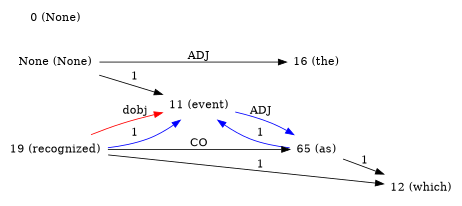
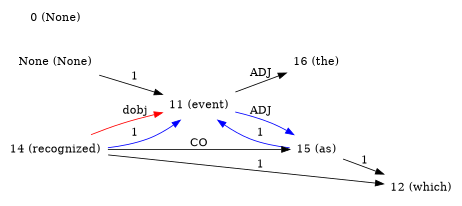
(189, 62) -> (257, 84)
(56, 149) -> (56, 149)
(316, 149) -> (316, 149)
